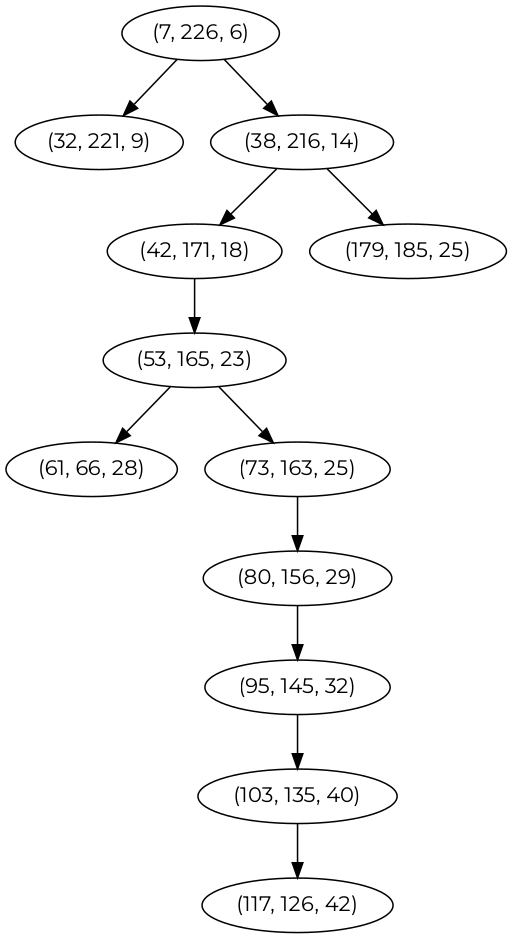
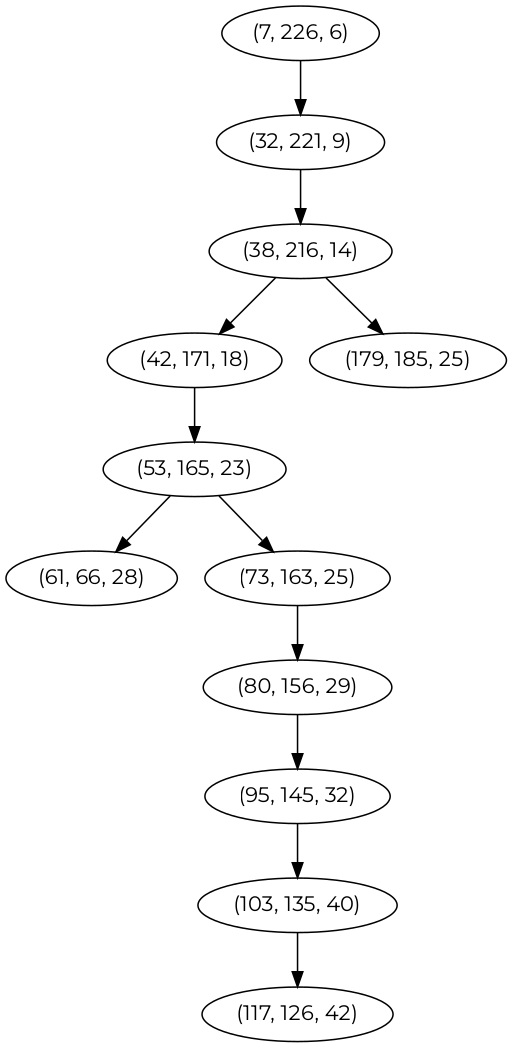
(246, 82) -> (301, 189)
